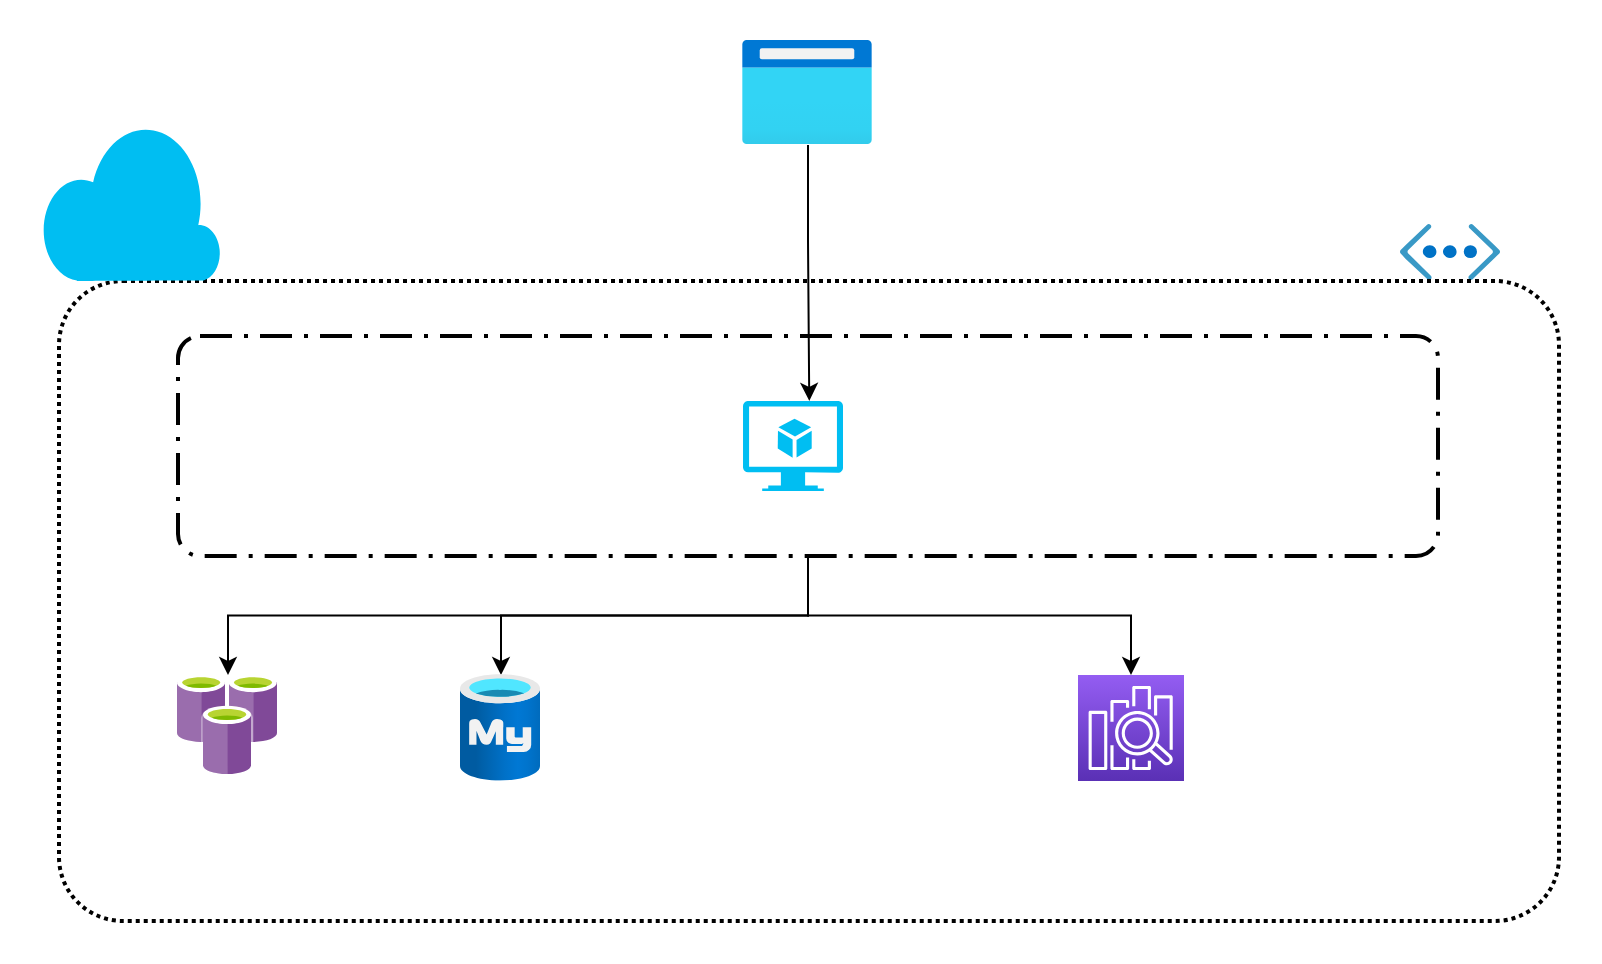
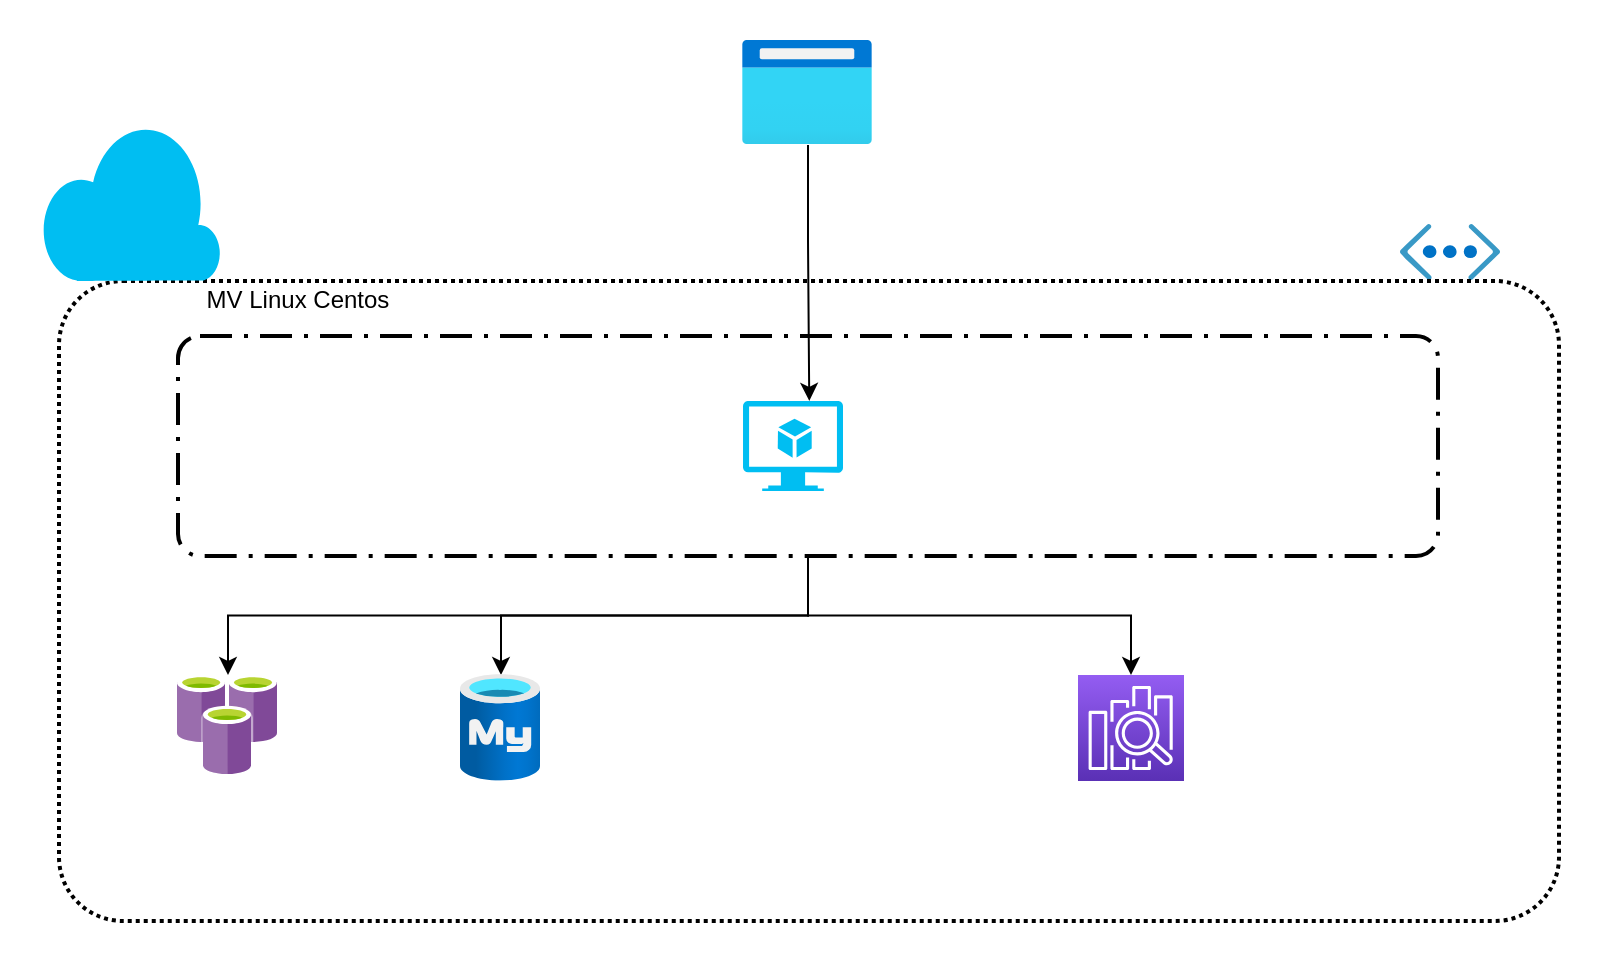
none -> (298, 301)
